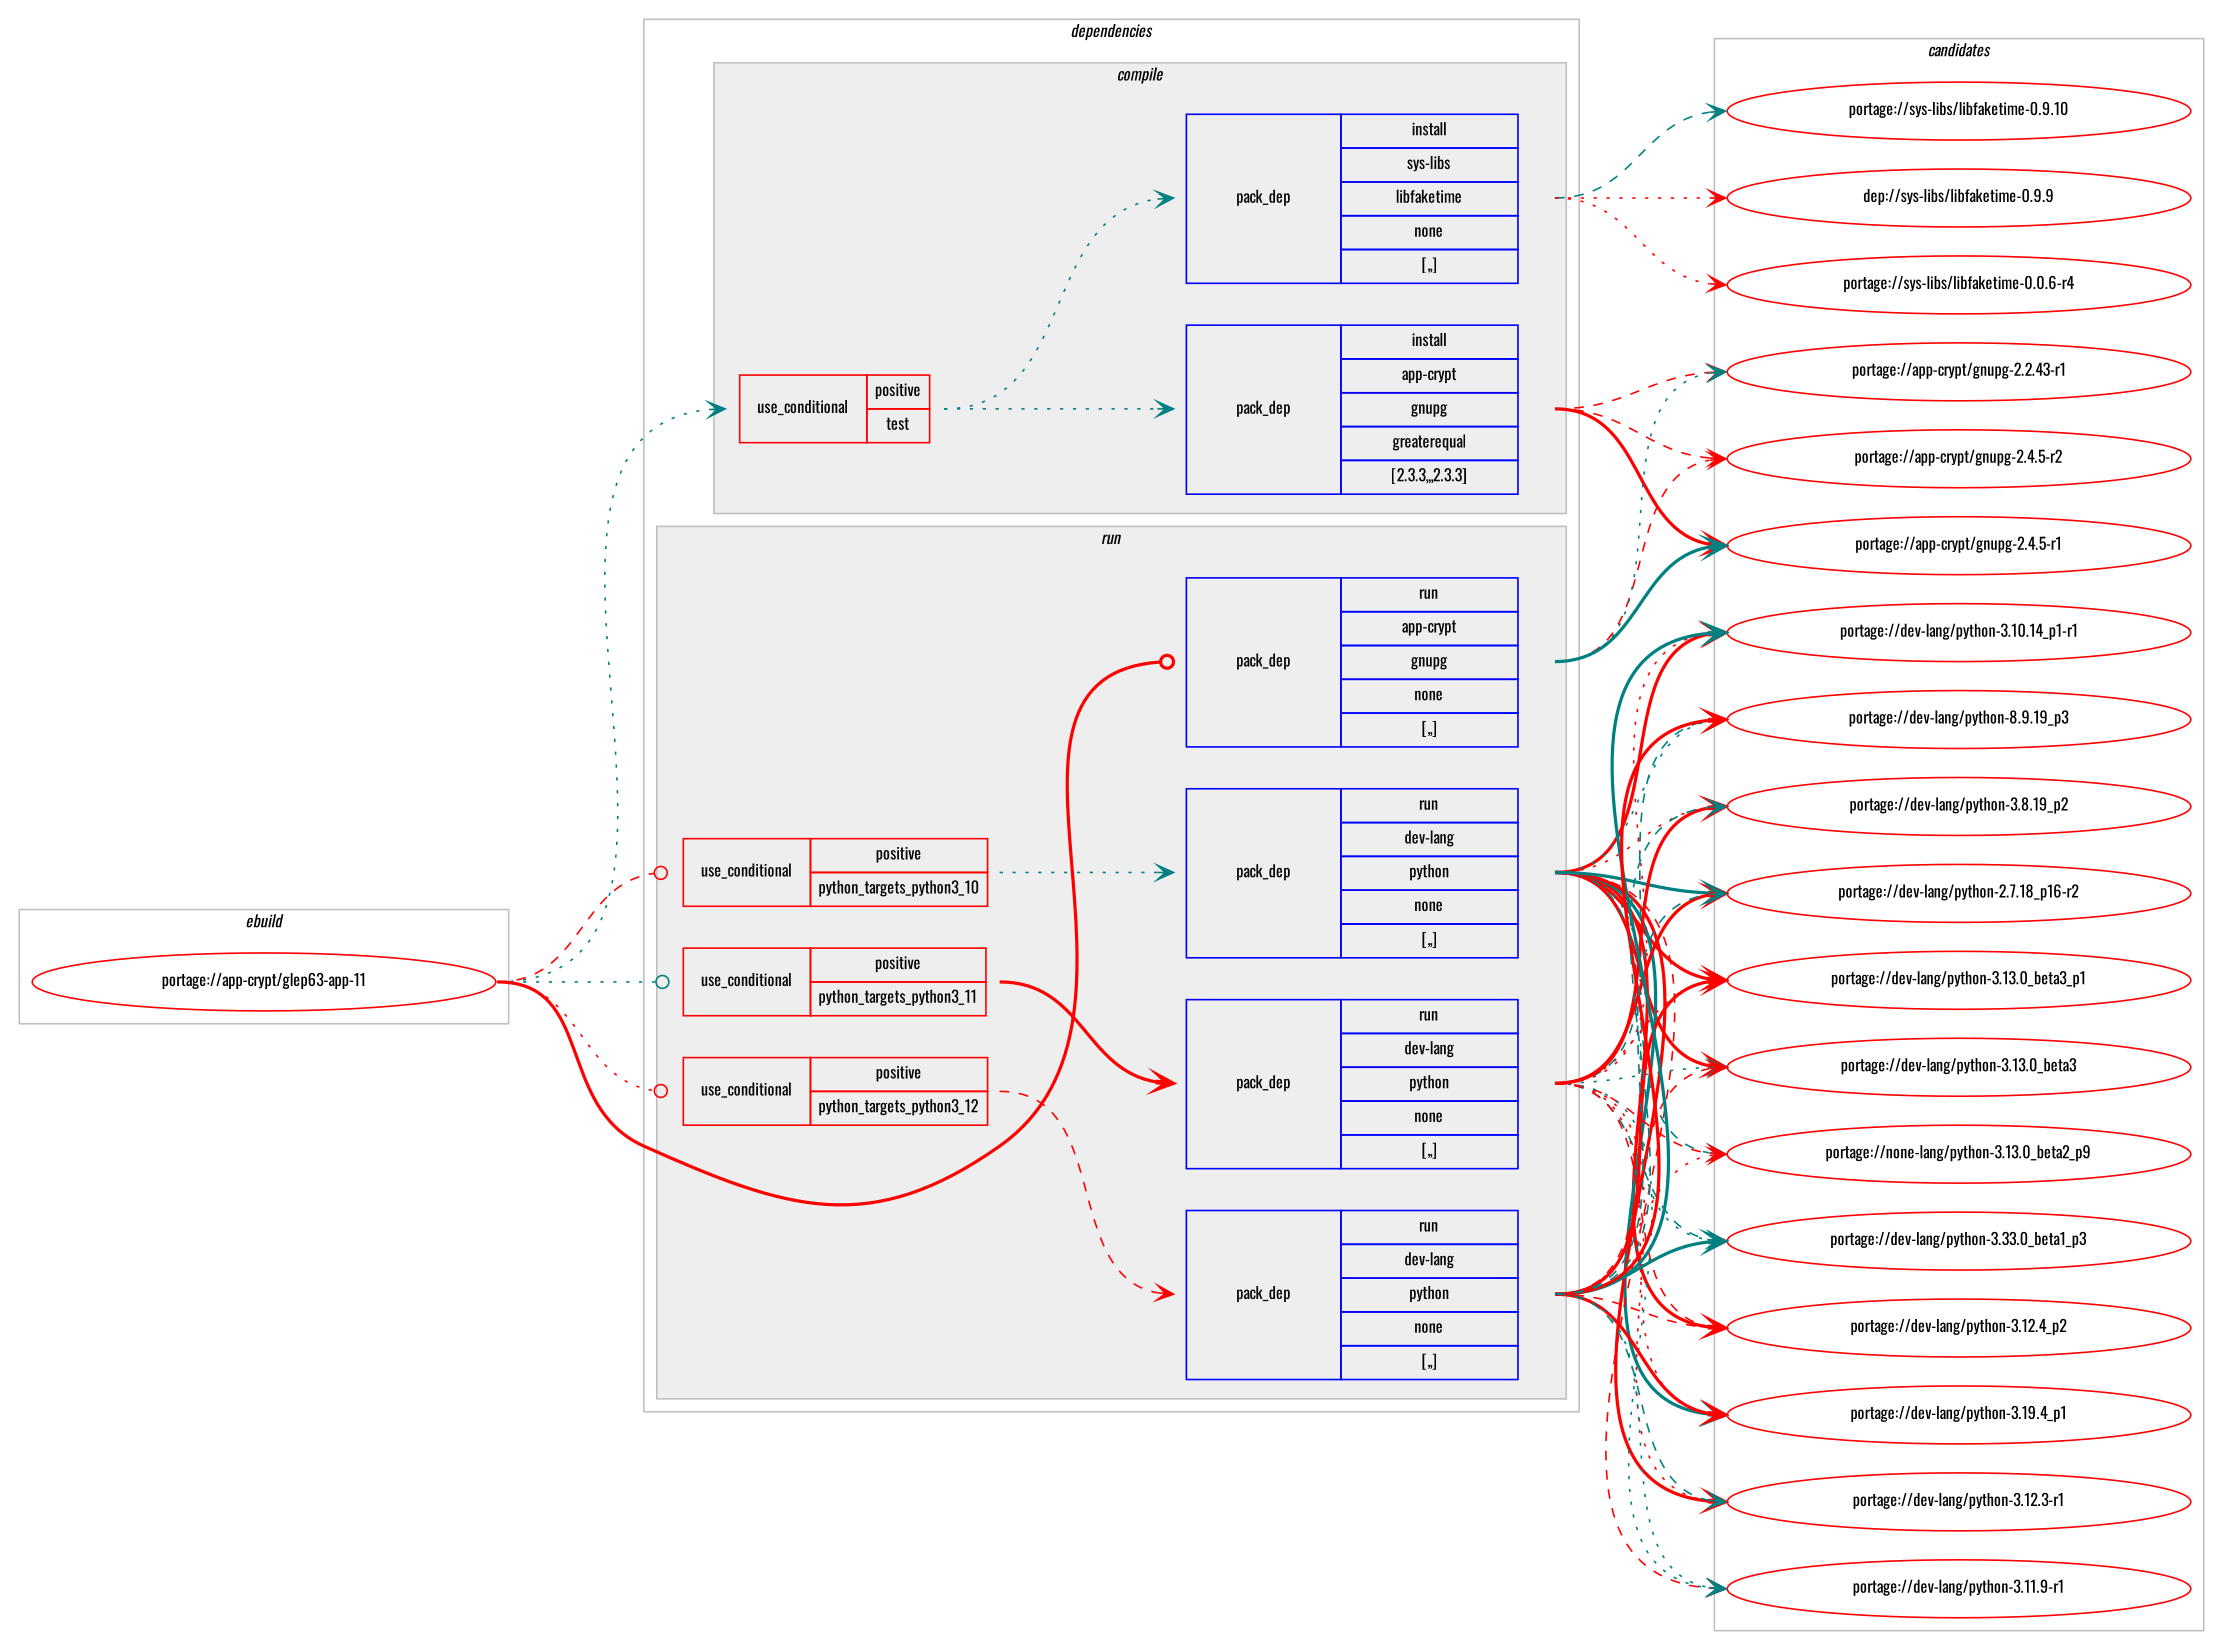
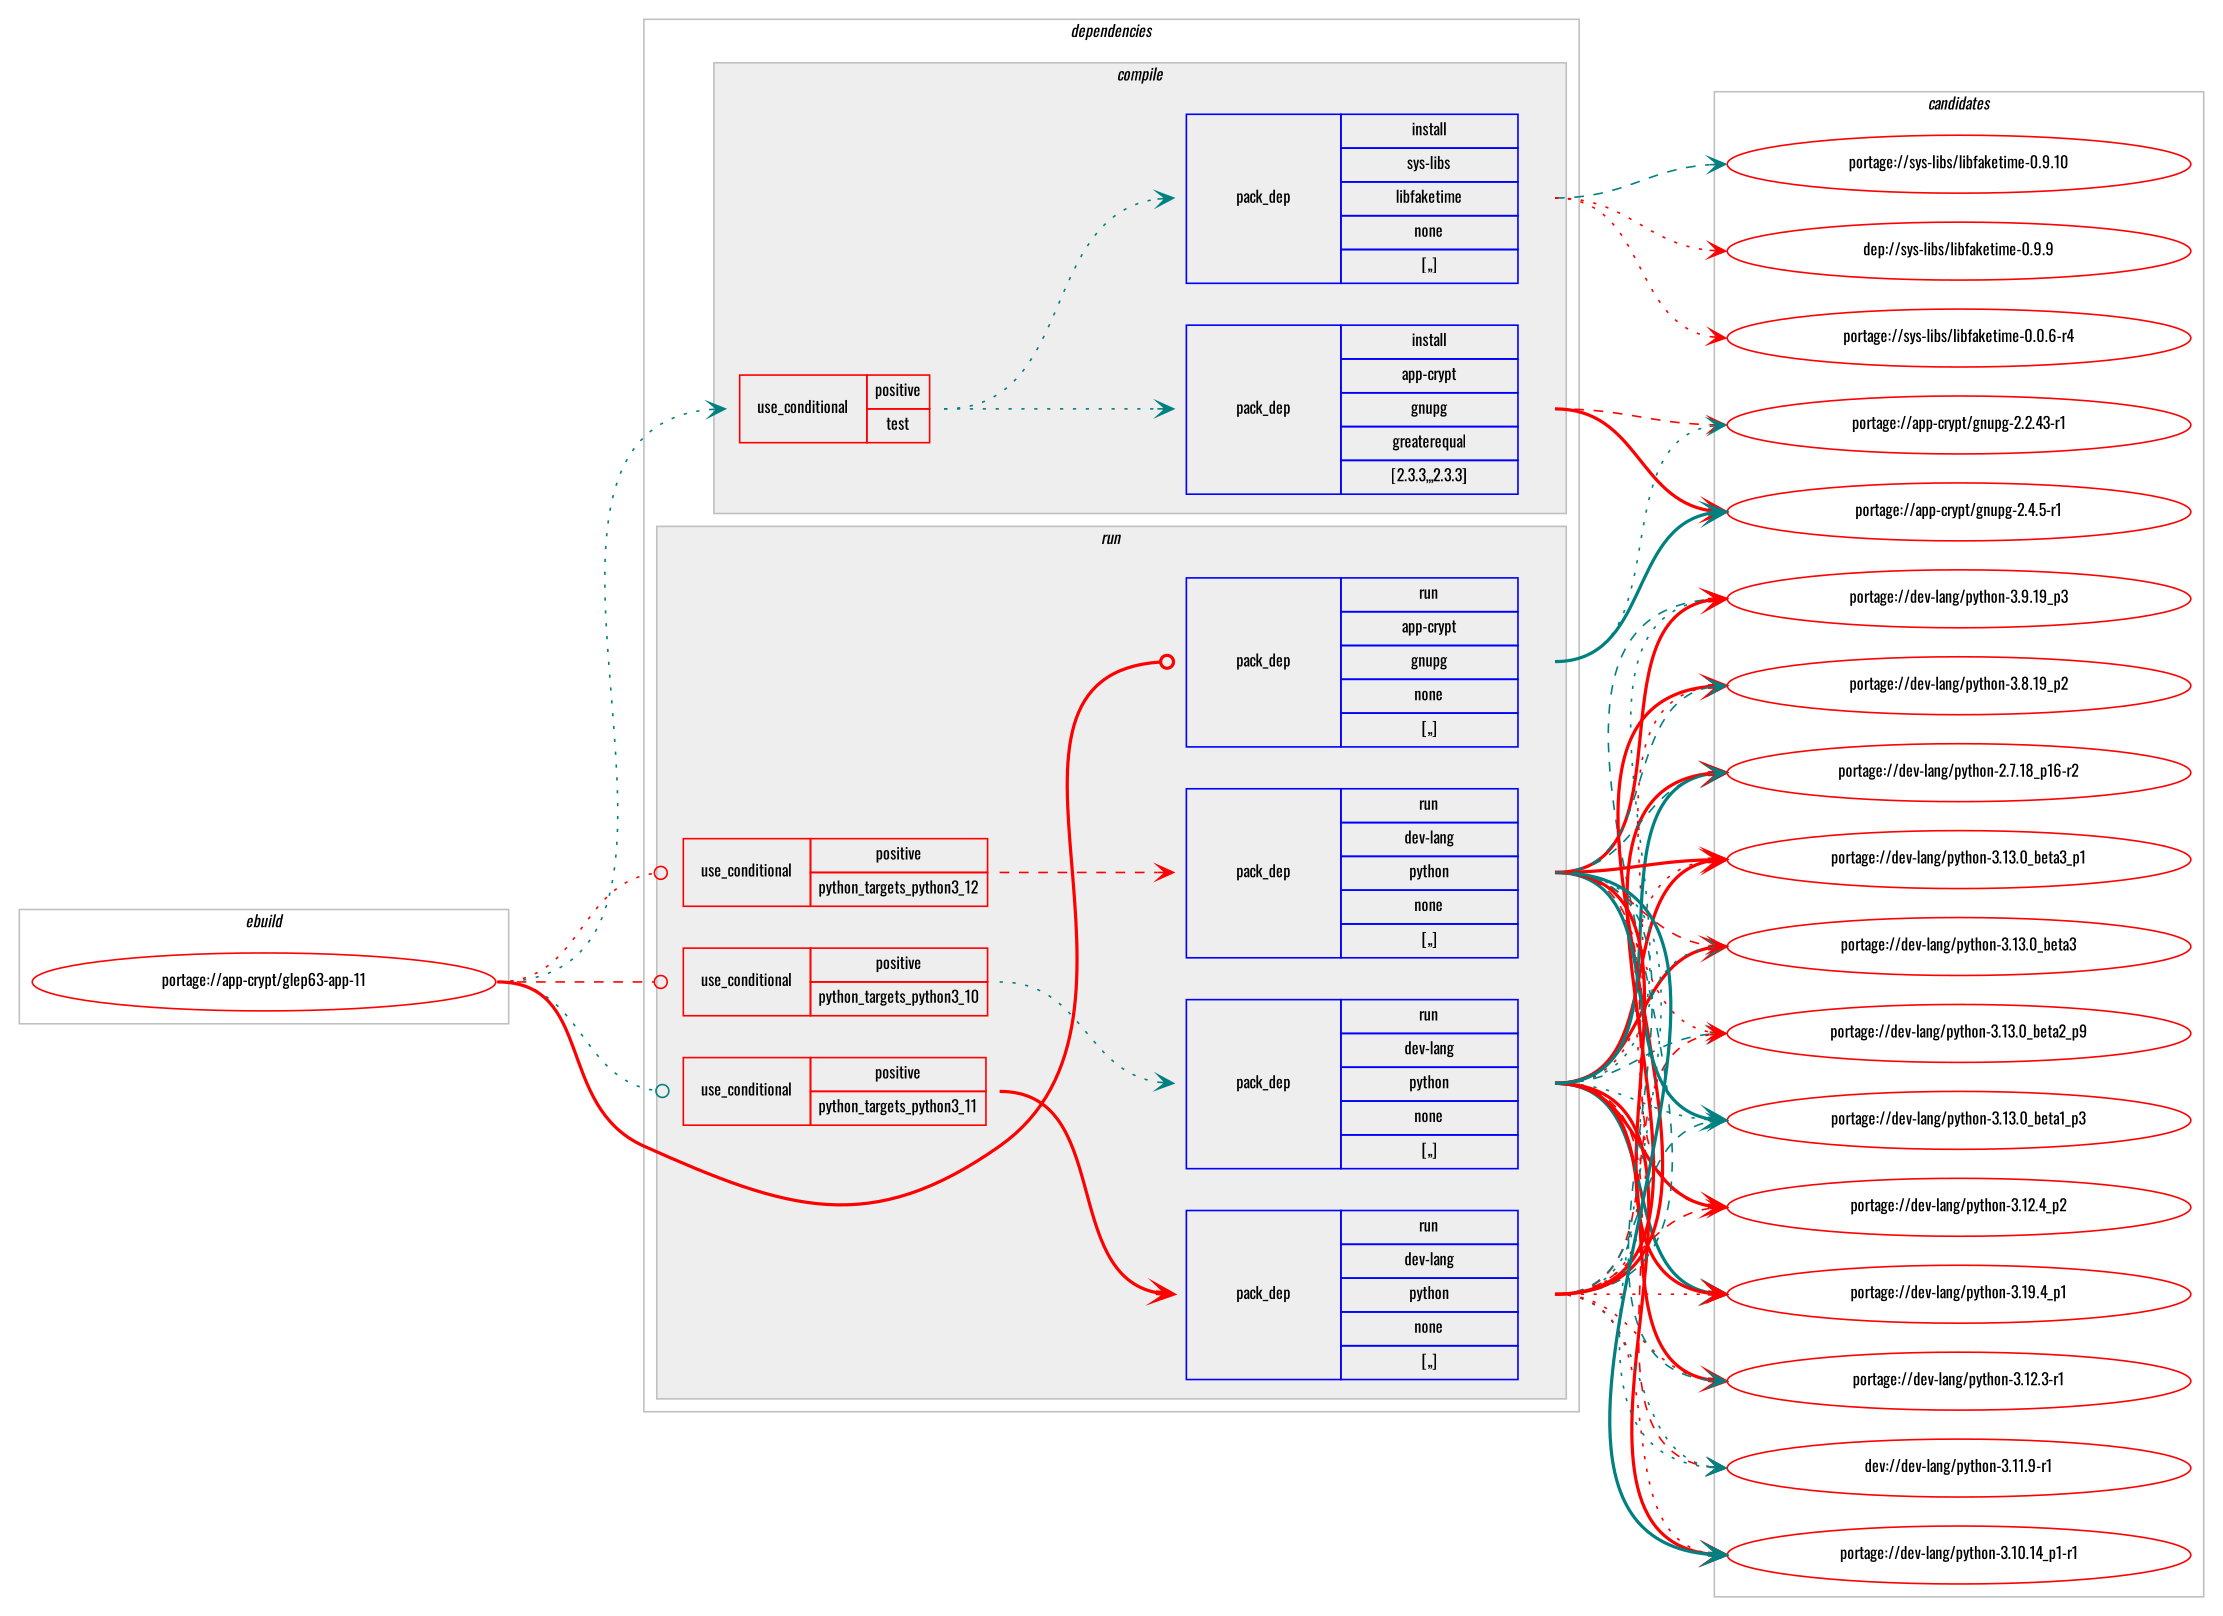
(1959, 459) -> none
(1959, 720) -> (1959, 599)
(1959, 1154) -> (1959, 1033)
(1959, 1241) -> (1959, 1120)
(1959, 1589) -> (1959, 1468)
